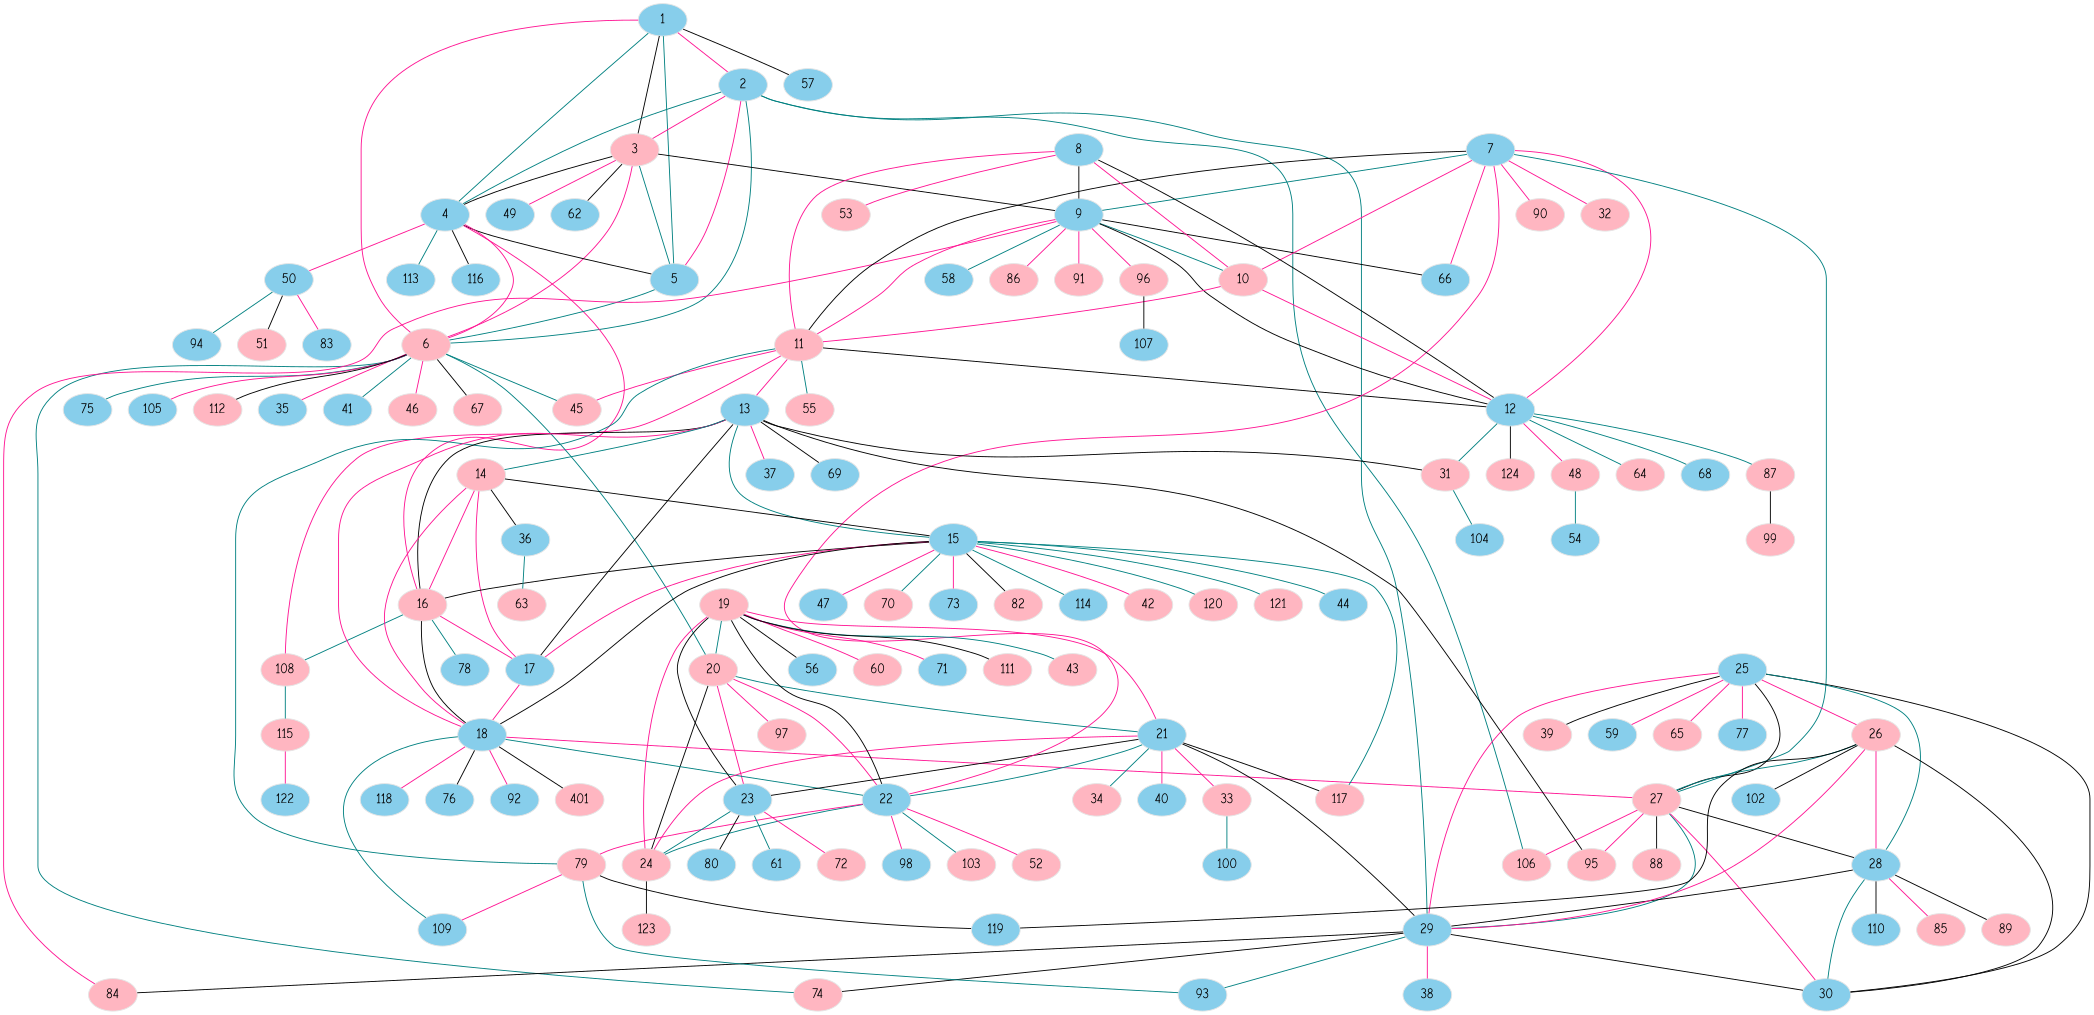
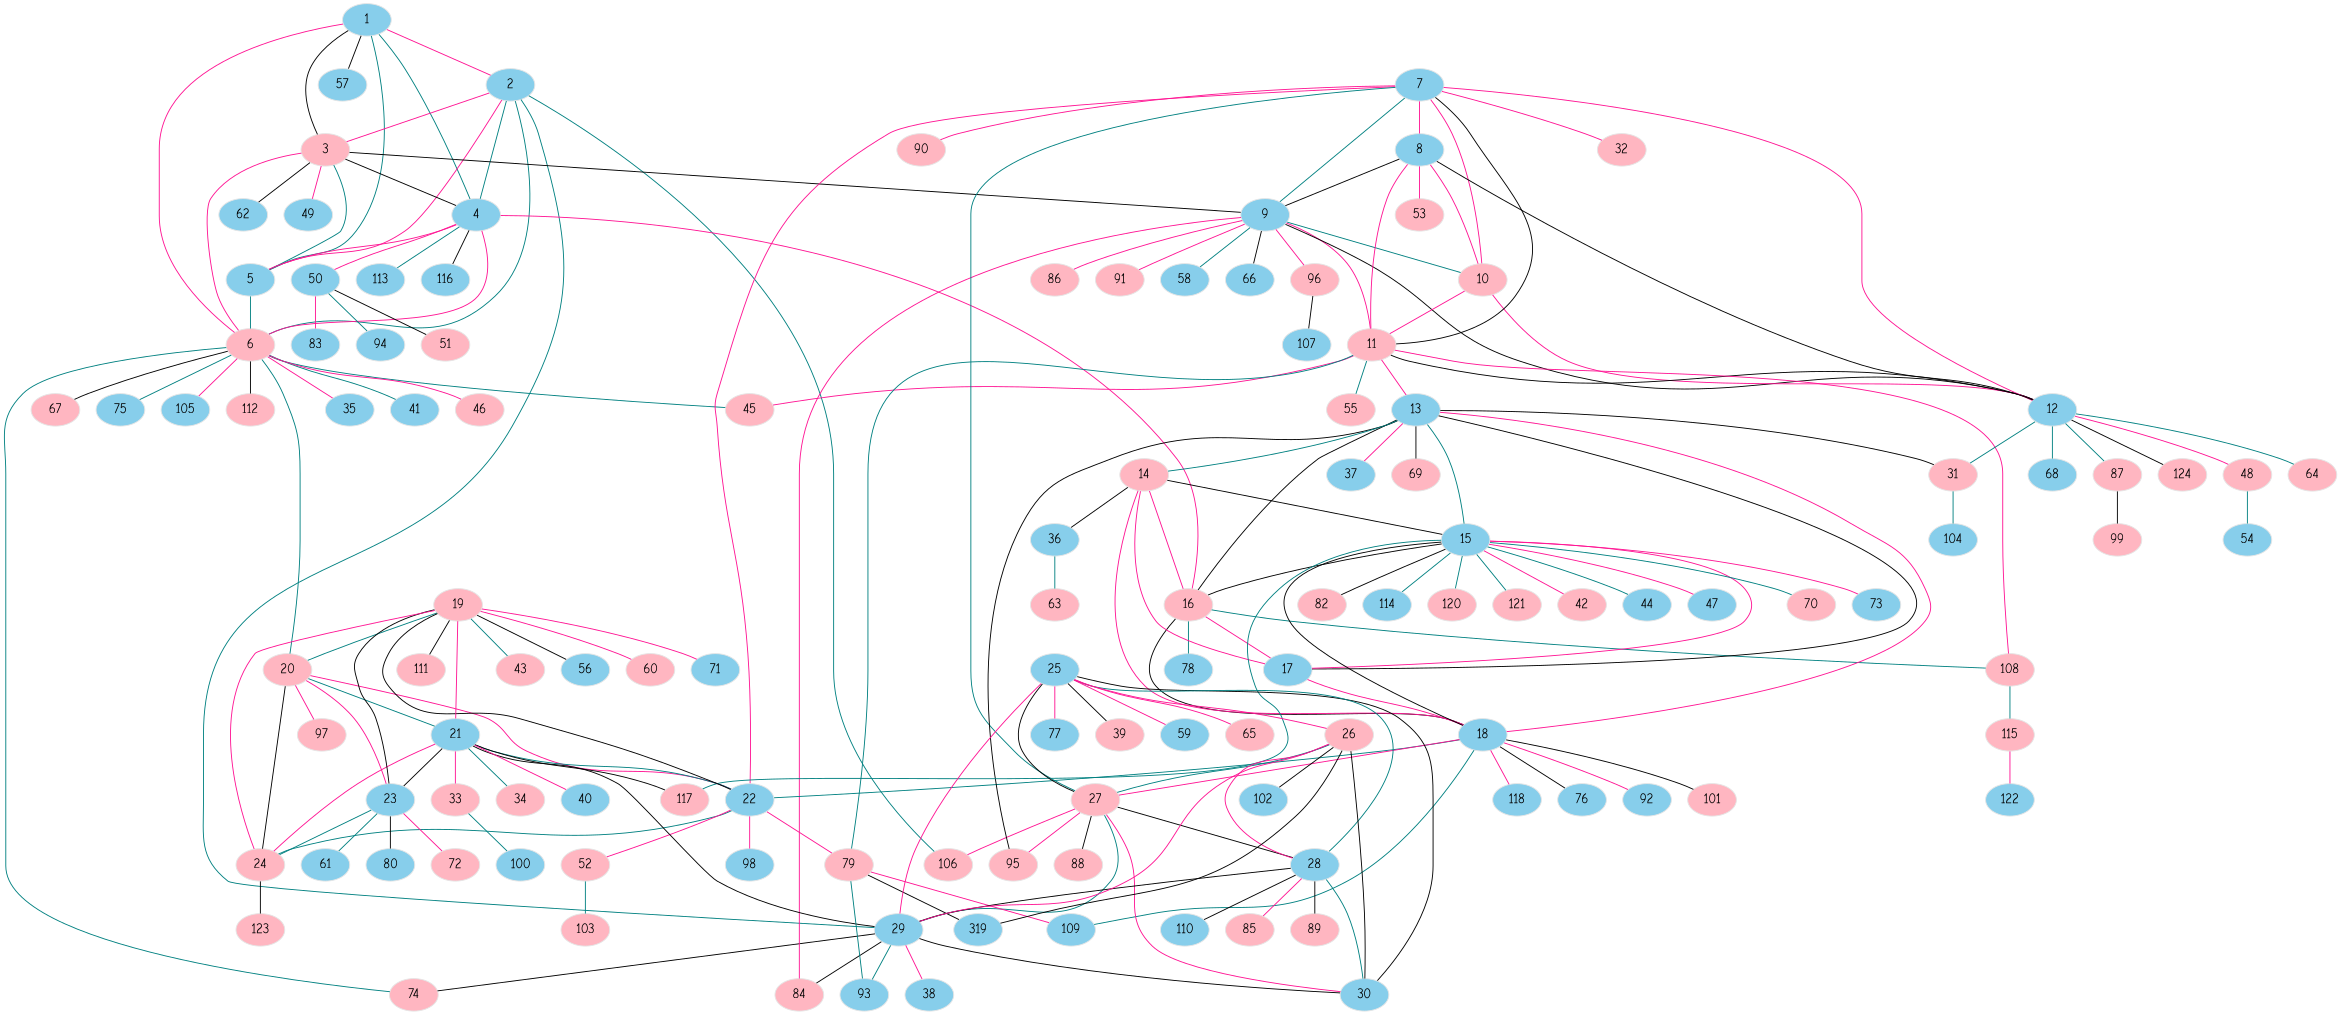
(1468, 215) -> (1420, 117)
(557, 252) -> (363, 247)
(835, 475) -> (1416, 475)
(580, 800) -> (1712, 800)
(929, 832) -> (585, 897)
(996, 930) -> (978, 930)
